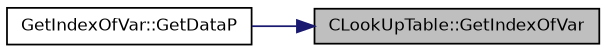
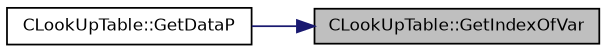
(129, 26) -> (129, 26)
